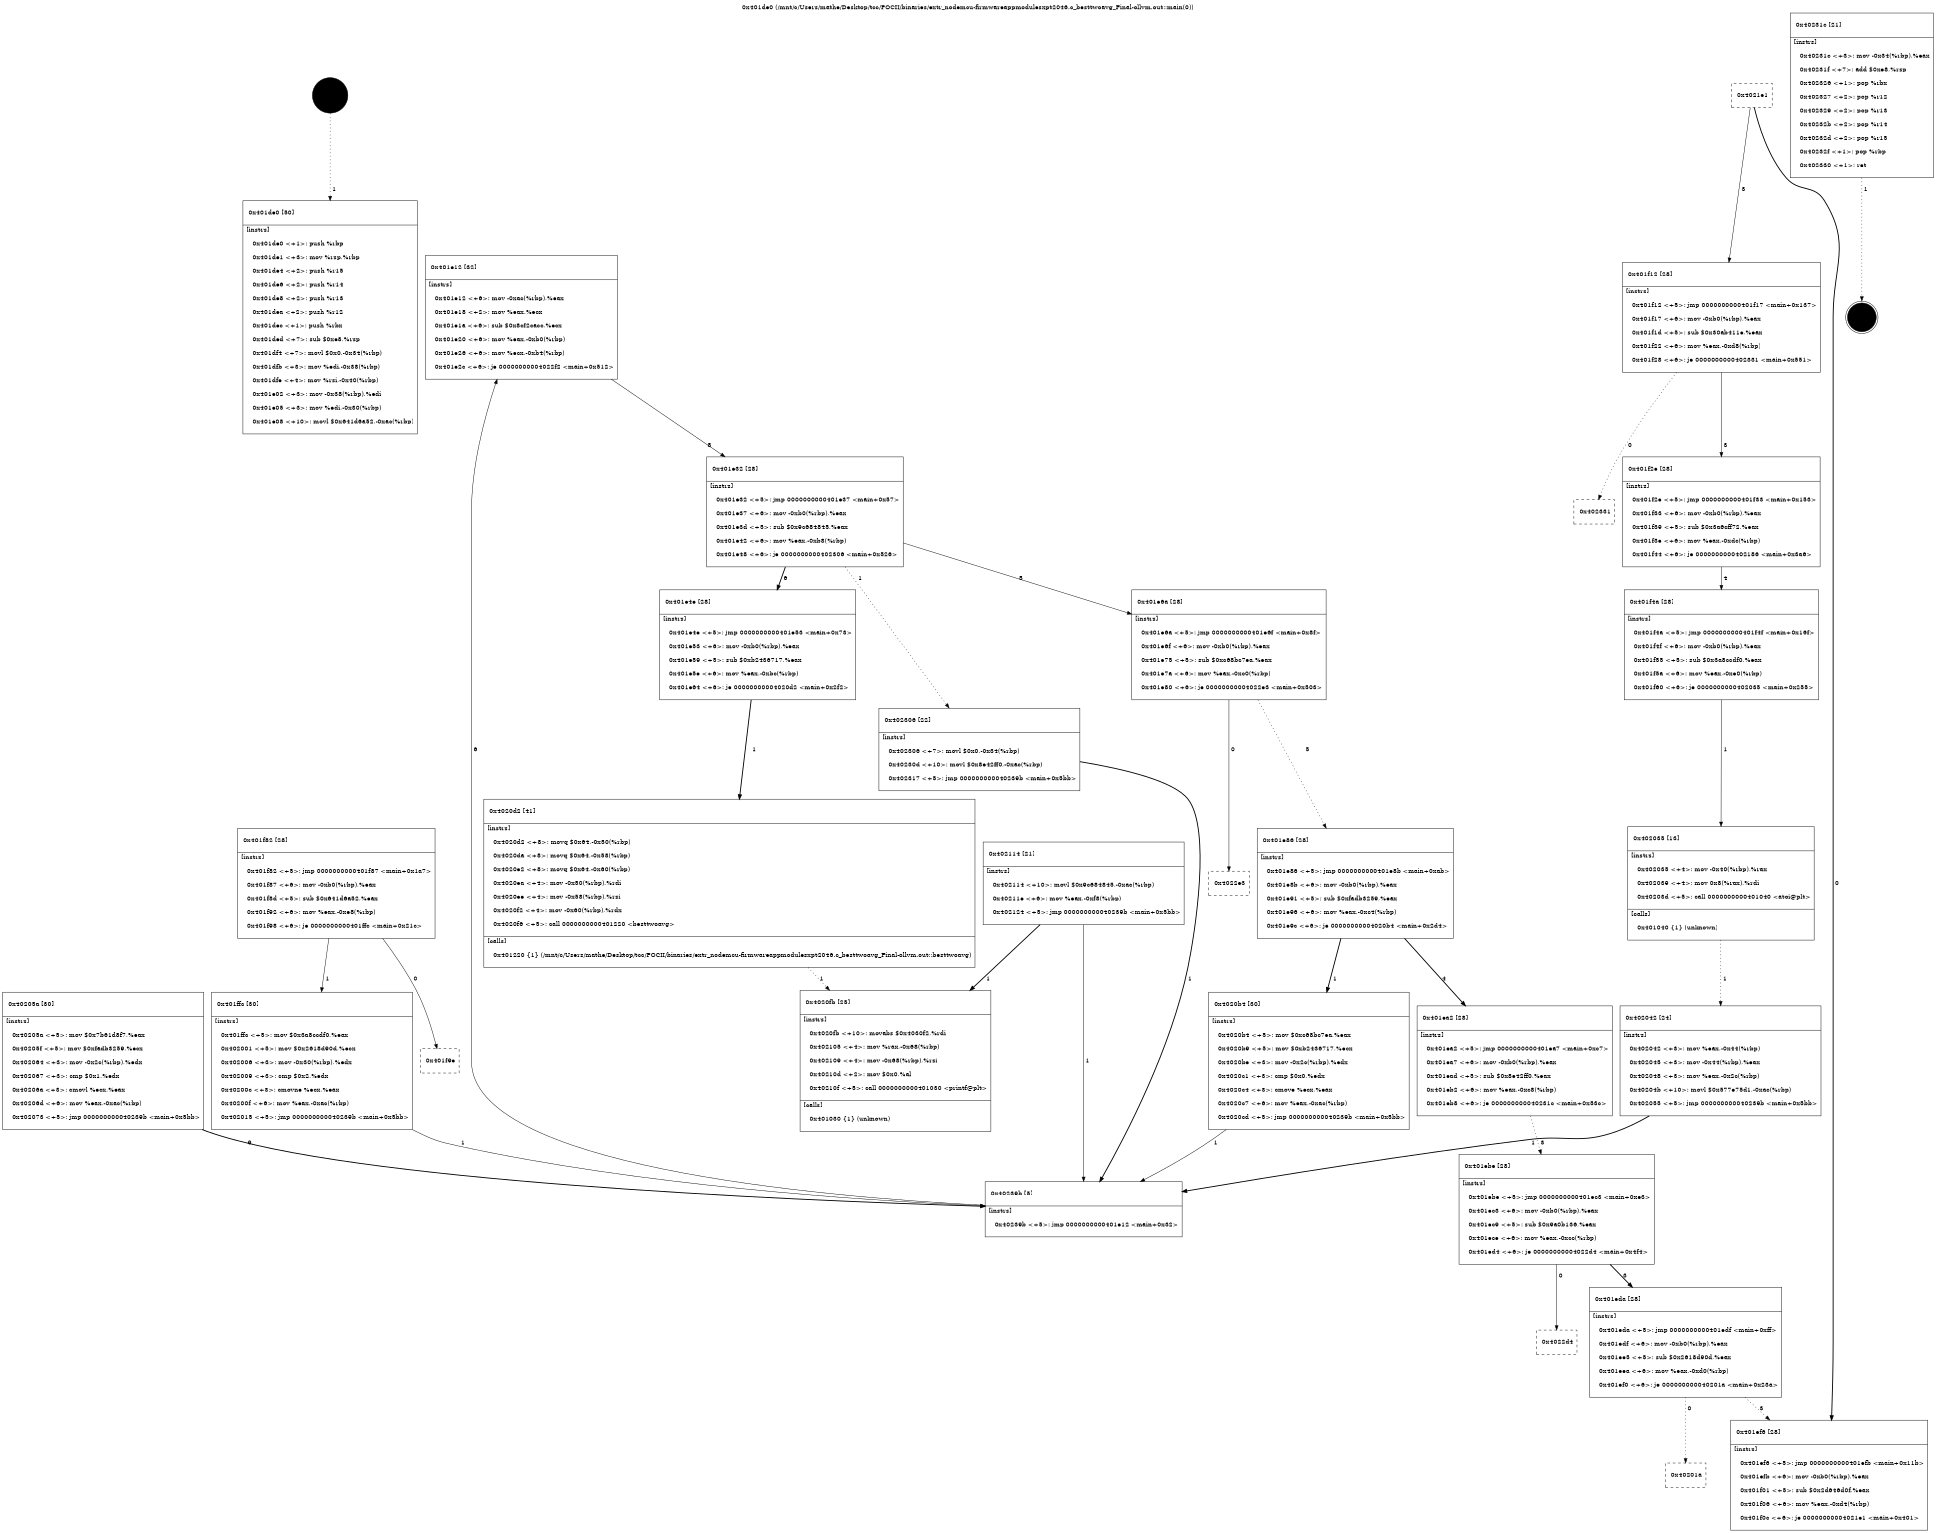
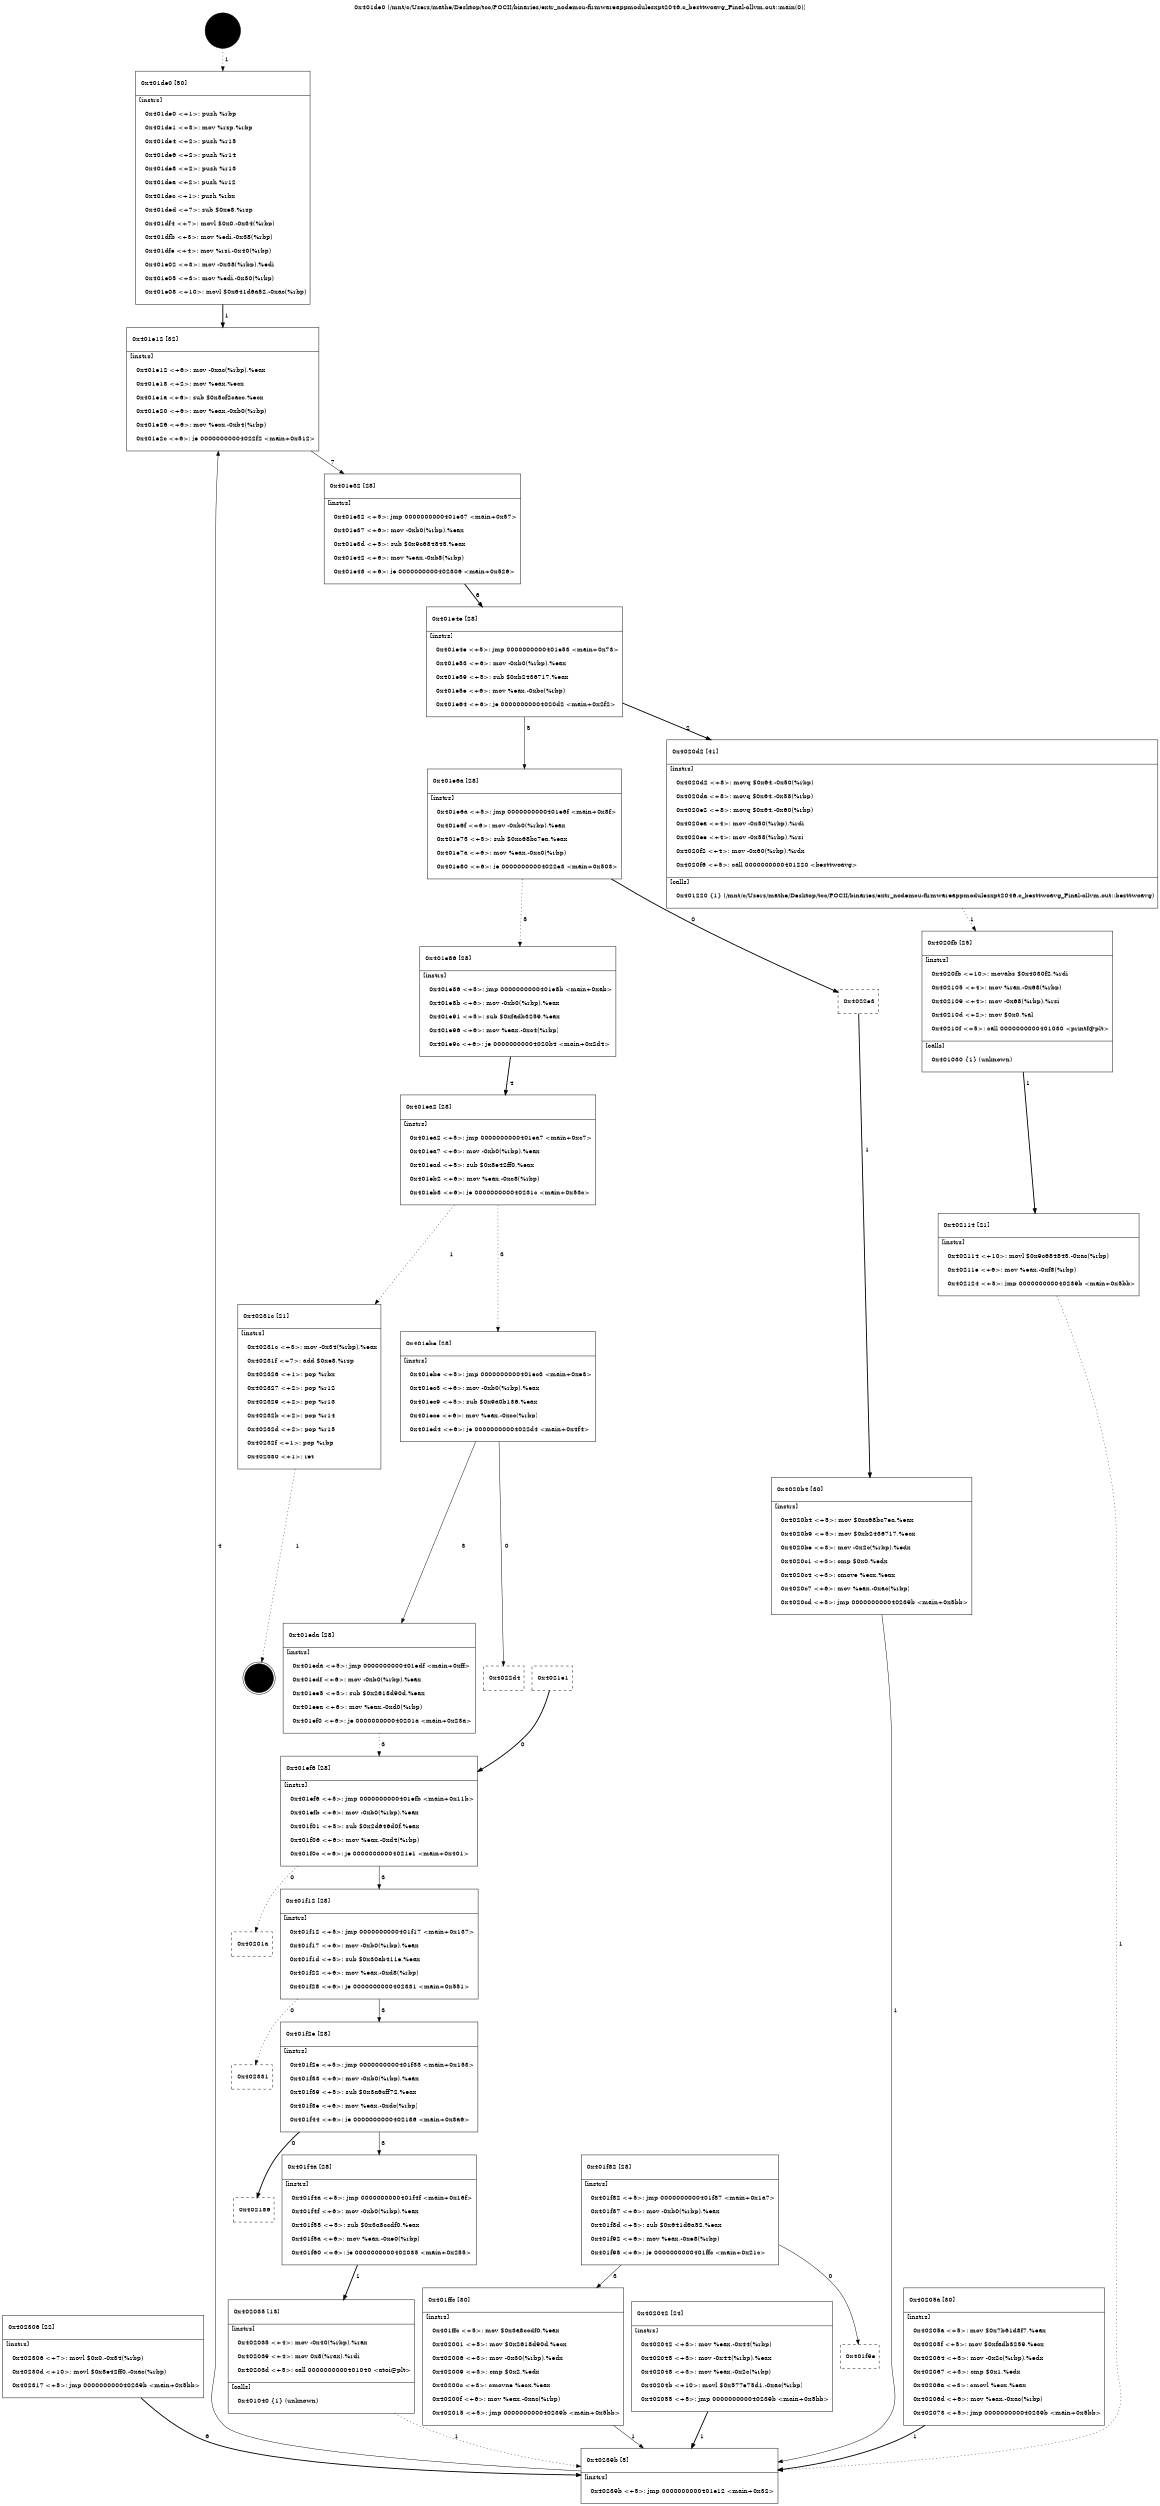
(1740, 183) -> (379, 1875)
none -> (223, 314)
(709, 445) -> (332, 462)
(1015, 578) -> (524, 741)
(1724, 578) -> (382, 2143)
(896, 636) -> none
(475, 750) -> (219, 1546)
(753, 750) -> (687, 728)
(1721, 761) -> (351, 2280)
(1229, 783) -> (721, 938)
(1007, 956) -> (1029, 1140)
(1334, 963) -> (864, 1243)
(1721, 971) -> (483, 2447)
(327, 979) -> (614, 2276)
(1189, 979) -> (206, 2437)
(1084, 1051) -> (1117, 2024)
(249, 1143) -> (914, 2437)
none -> (416, 1253)
(1620, 1274) -> (439, 1530)
(1686, 1428) -> (273, 1894)
none -> (254, 2210)
